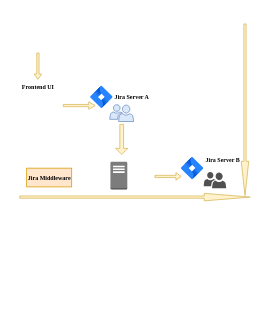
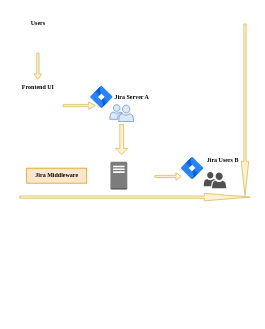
none -> (38, 23)
(223, 160) -> (223, 160)
(49, 177) -> (57, 175)
